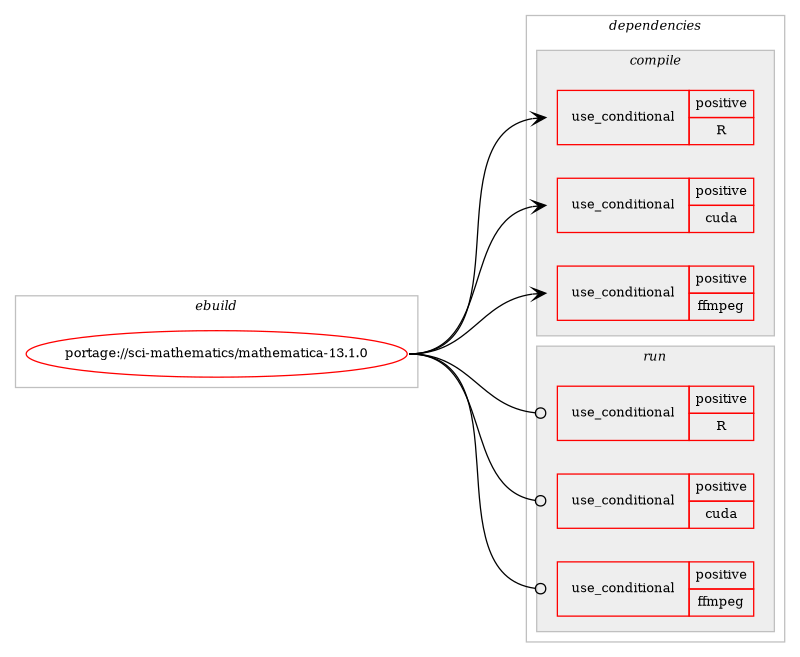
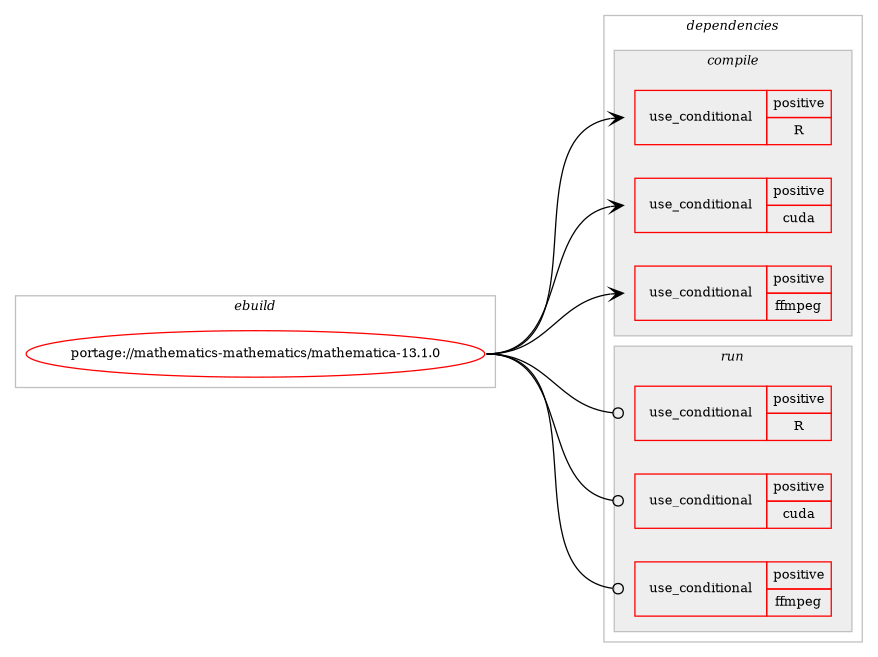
(217, 354) -> (255, 354)
